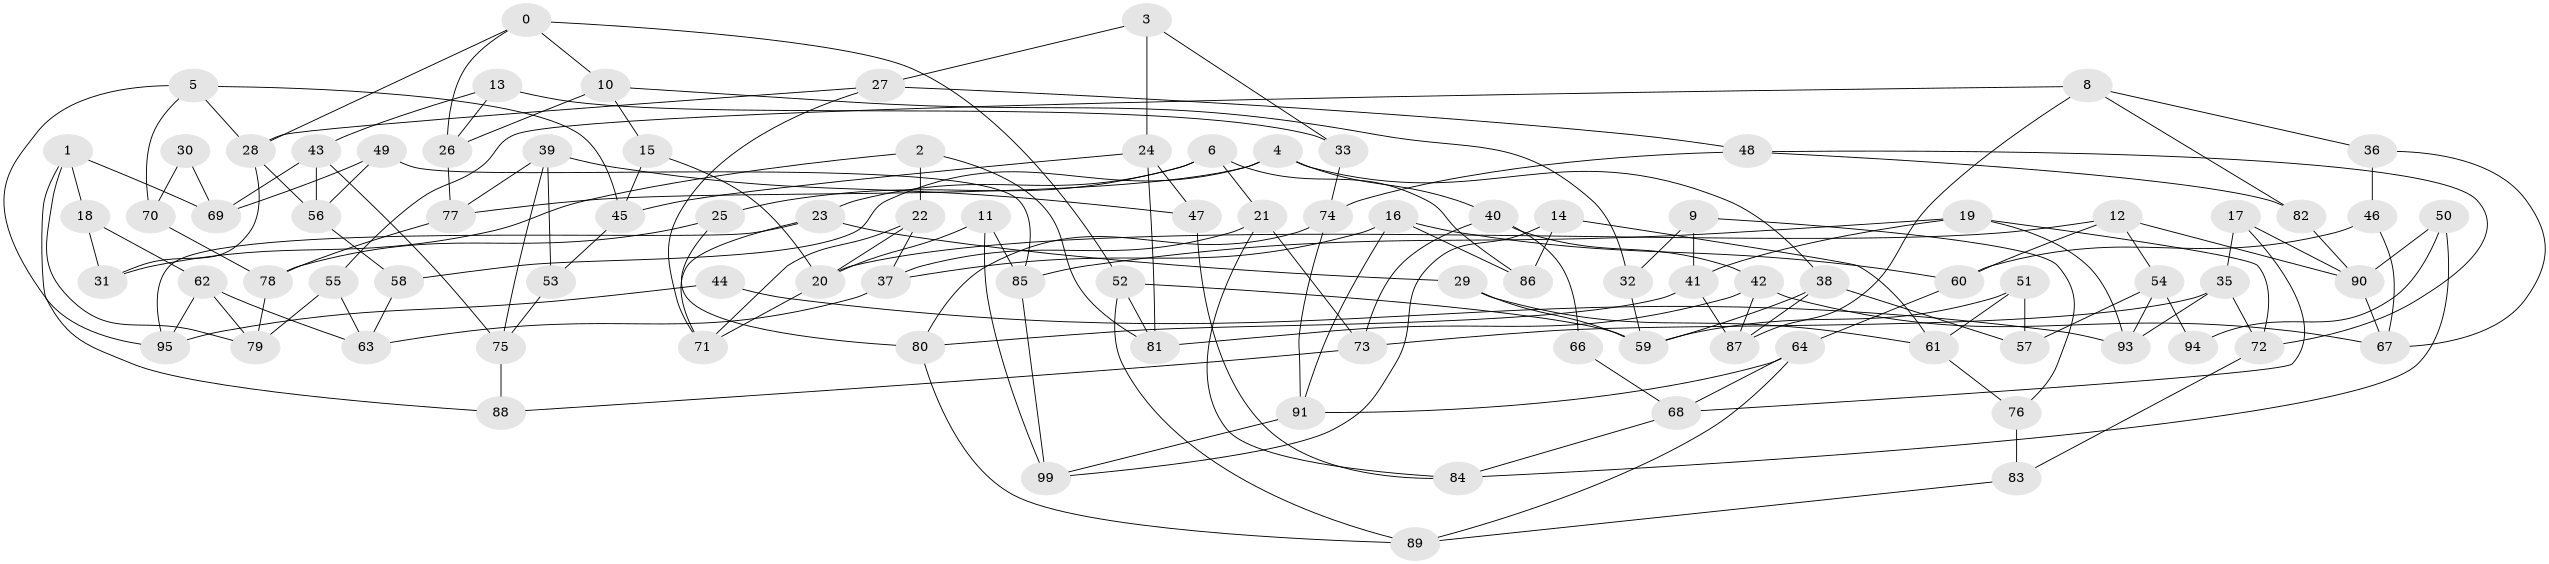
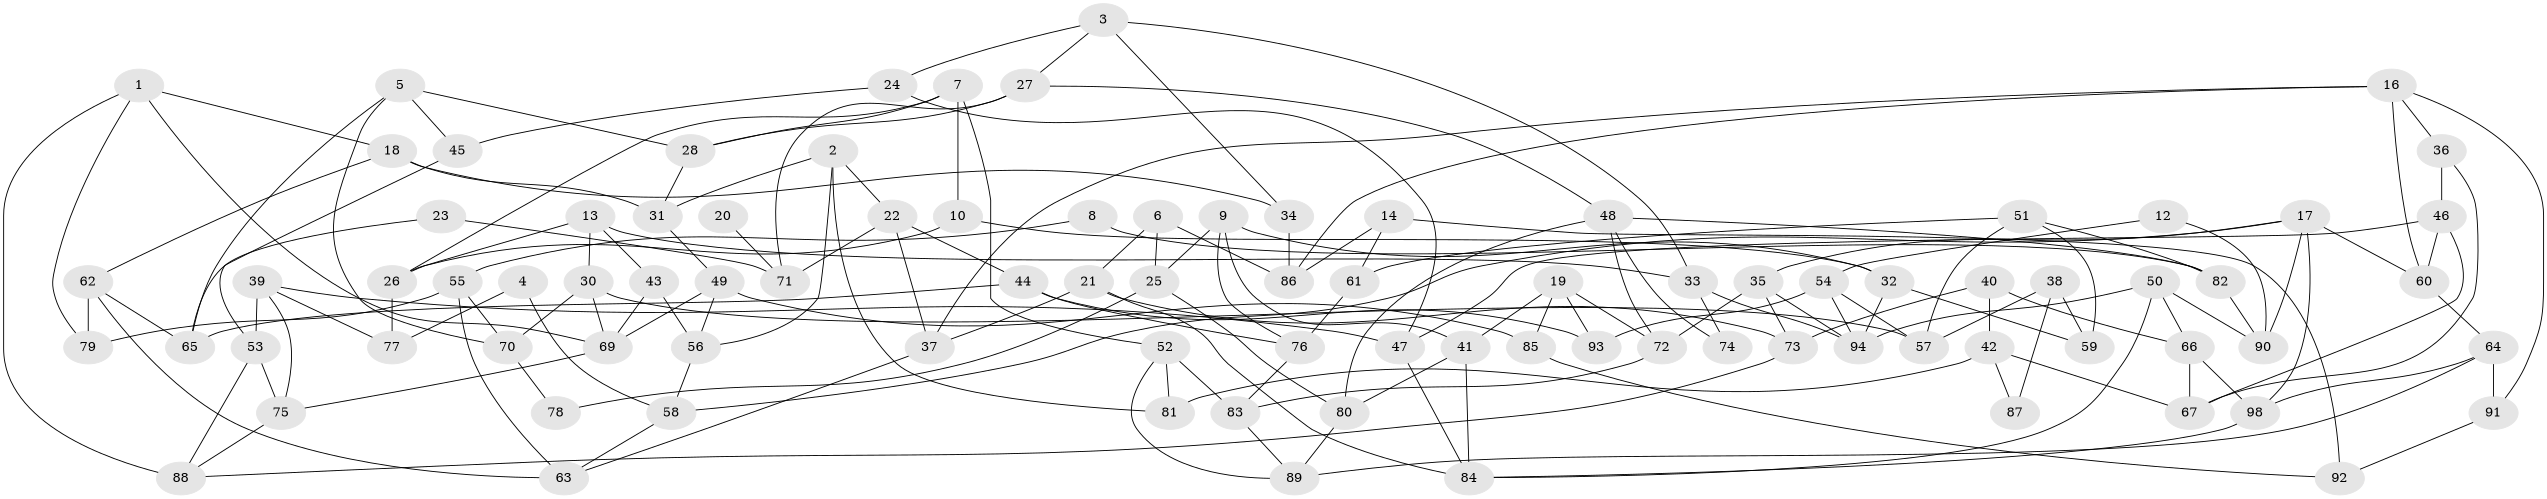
(526, 20) -> (958, 86)
(2230, 118) -> (2417, 118)
(647, 151) -> none
(1567, 172) -> none
(283, 184) -> (820, 288)
(999, 185) -> none
(1421, 191) -> none
(1926, 210) -> none
(986, 217) -> none
none -> (1289, 217)
(1152, 229) -> none
(1402, 235) -> none
none -> (1907, 241)
(1207, 244) -> (1443, 271)
none -> (2124, 244)
(357, 245) -> none
(2037, 247) -> (2365, 249)
none -> (689, 249)
(870, 249) -> (958, 249)
none -> (1189, 249)
none -> (589, 252)
(421, 254) -> (445, 383)
none -> (1482, 266)
(1463, 282) -> none
(1386, 301) -> (1201, 380)
(1302, 313) -> none
(262, 315) -> none
none -> (483, 315)
none -> (1256, 315)
(1714, 315) -> (1467, 413)
none -> (1776, 315)
none -> (2172, 315)
(2372, 315) -> (2190, 380)
(2170, 318) -> (1805, 313)
none -> (1871, 321)
none -> (1211, 331)
(165, 348) -> (190, 348)
none -> (221, 408)
(1676, 413) -> (2255, 413)
(1046, 479) -> (2340, 479)
